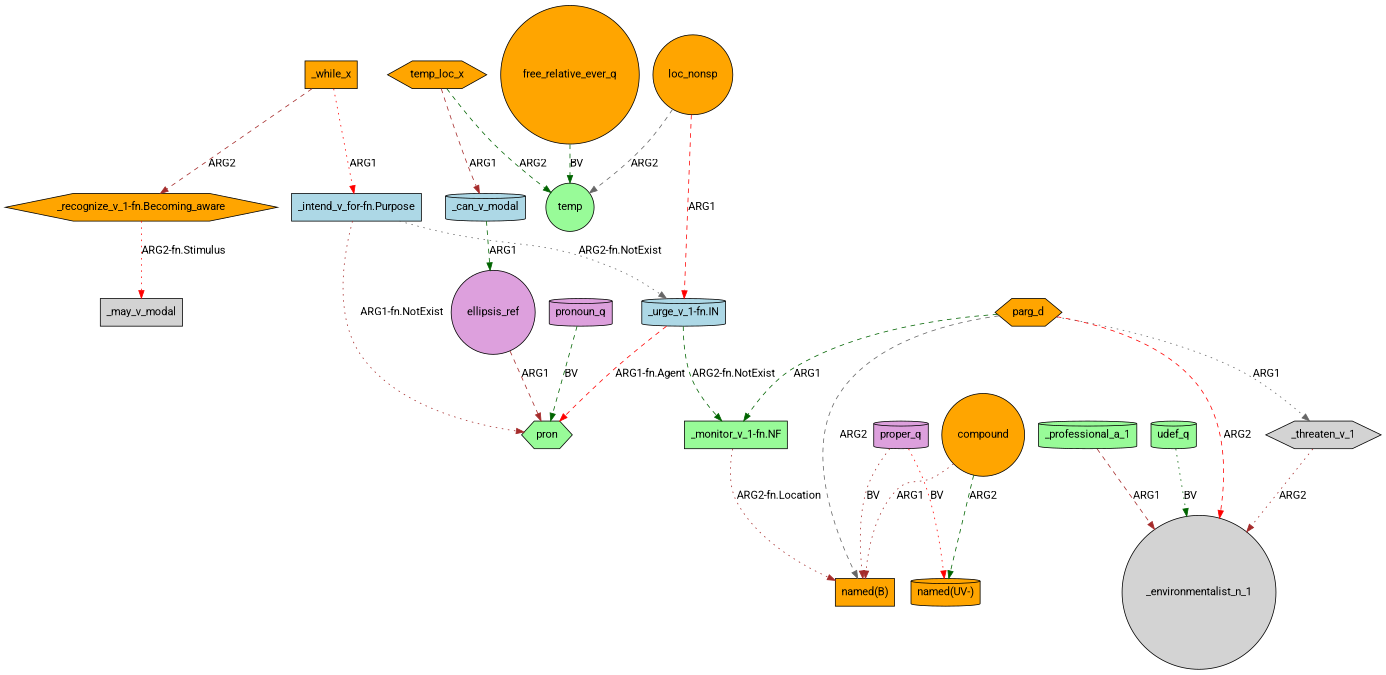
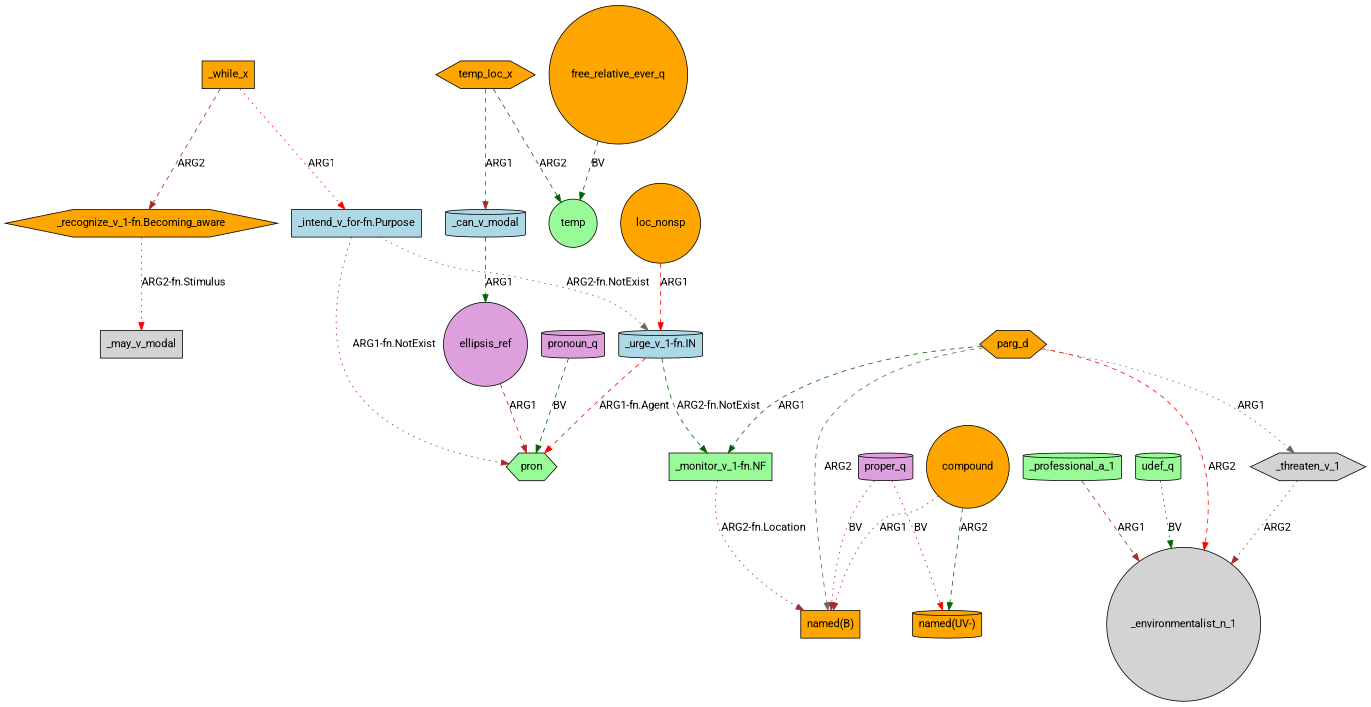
(638, 152) -> none
